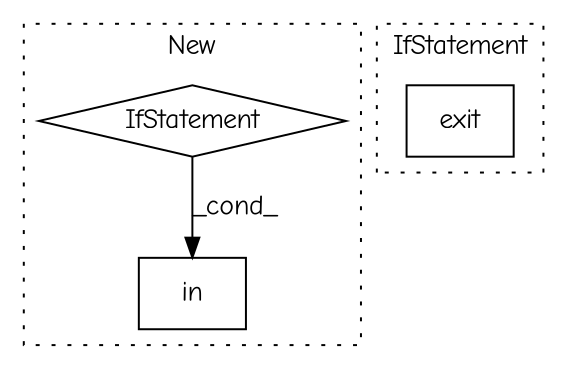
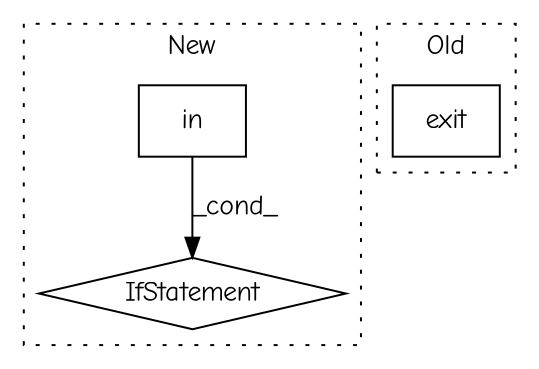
(460, 47) -> (446, 47)
(192, 197) -> (192, 197)
